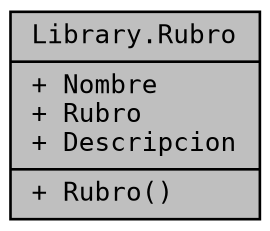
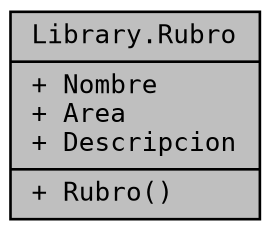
(88, 114) -> (80, 114)
